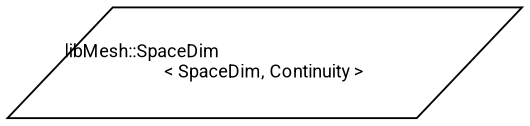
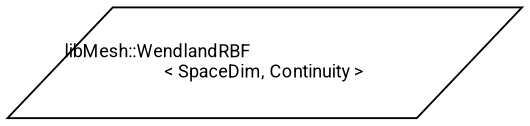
(265, 63) -> (265, 63)
